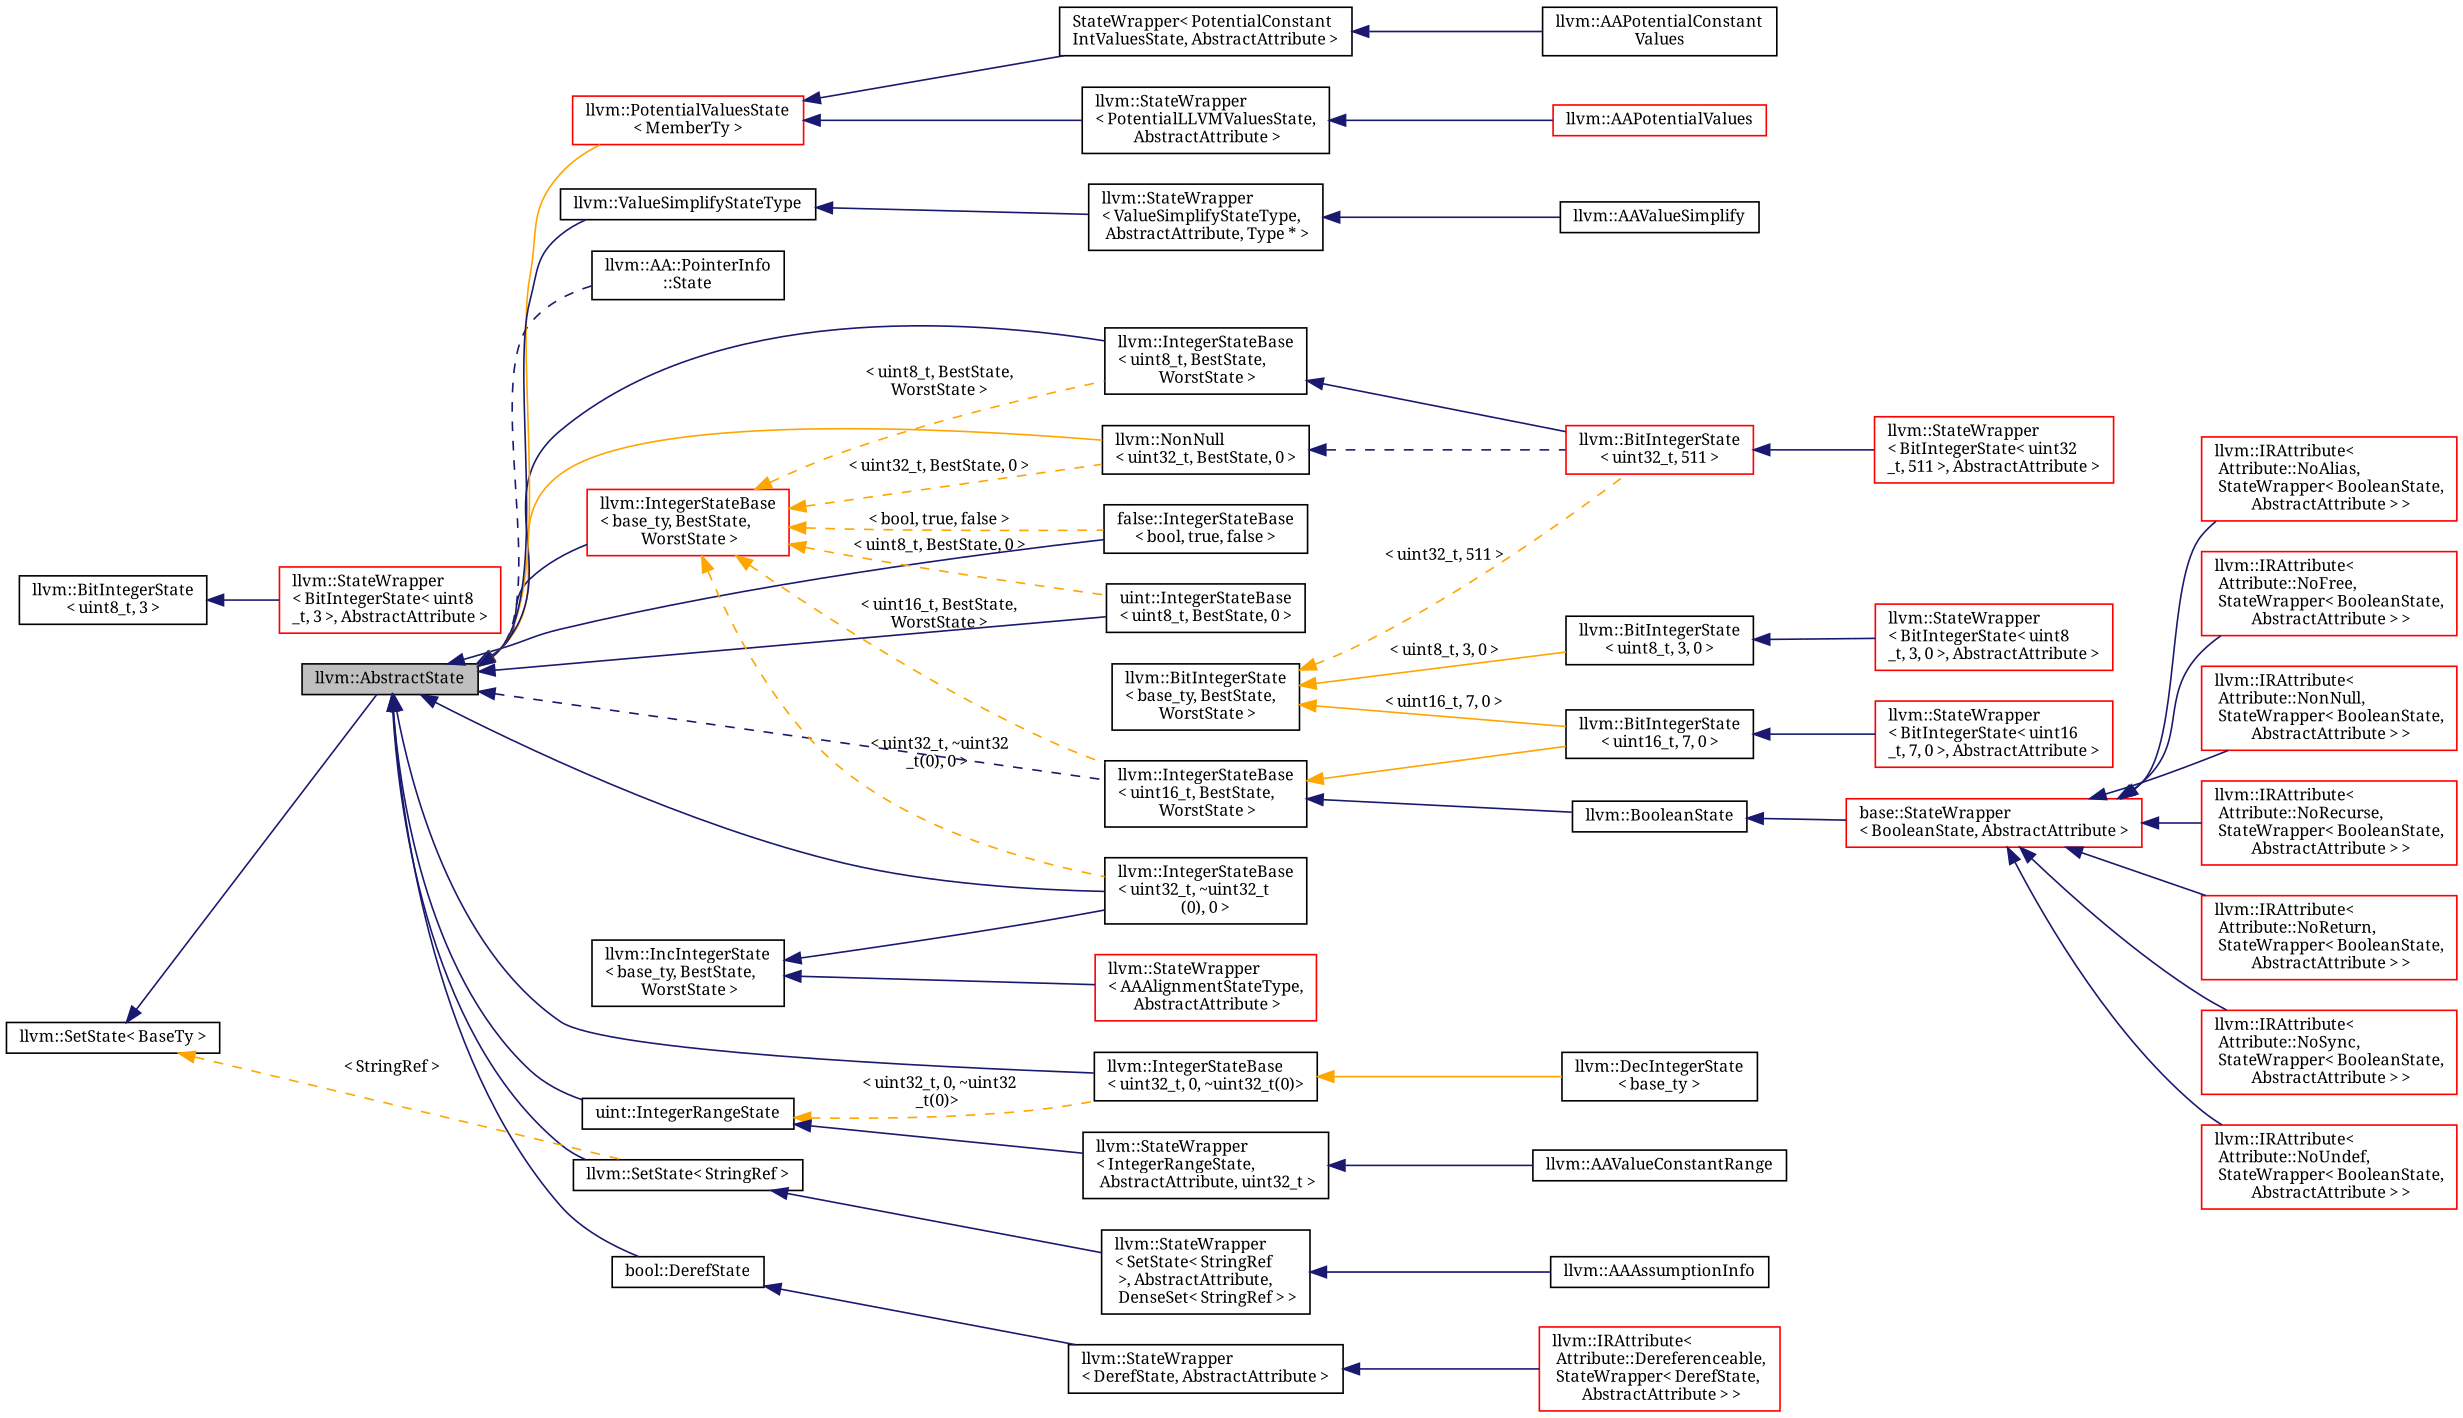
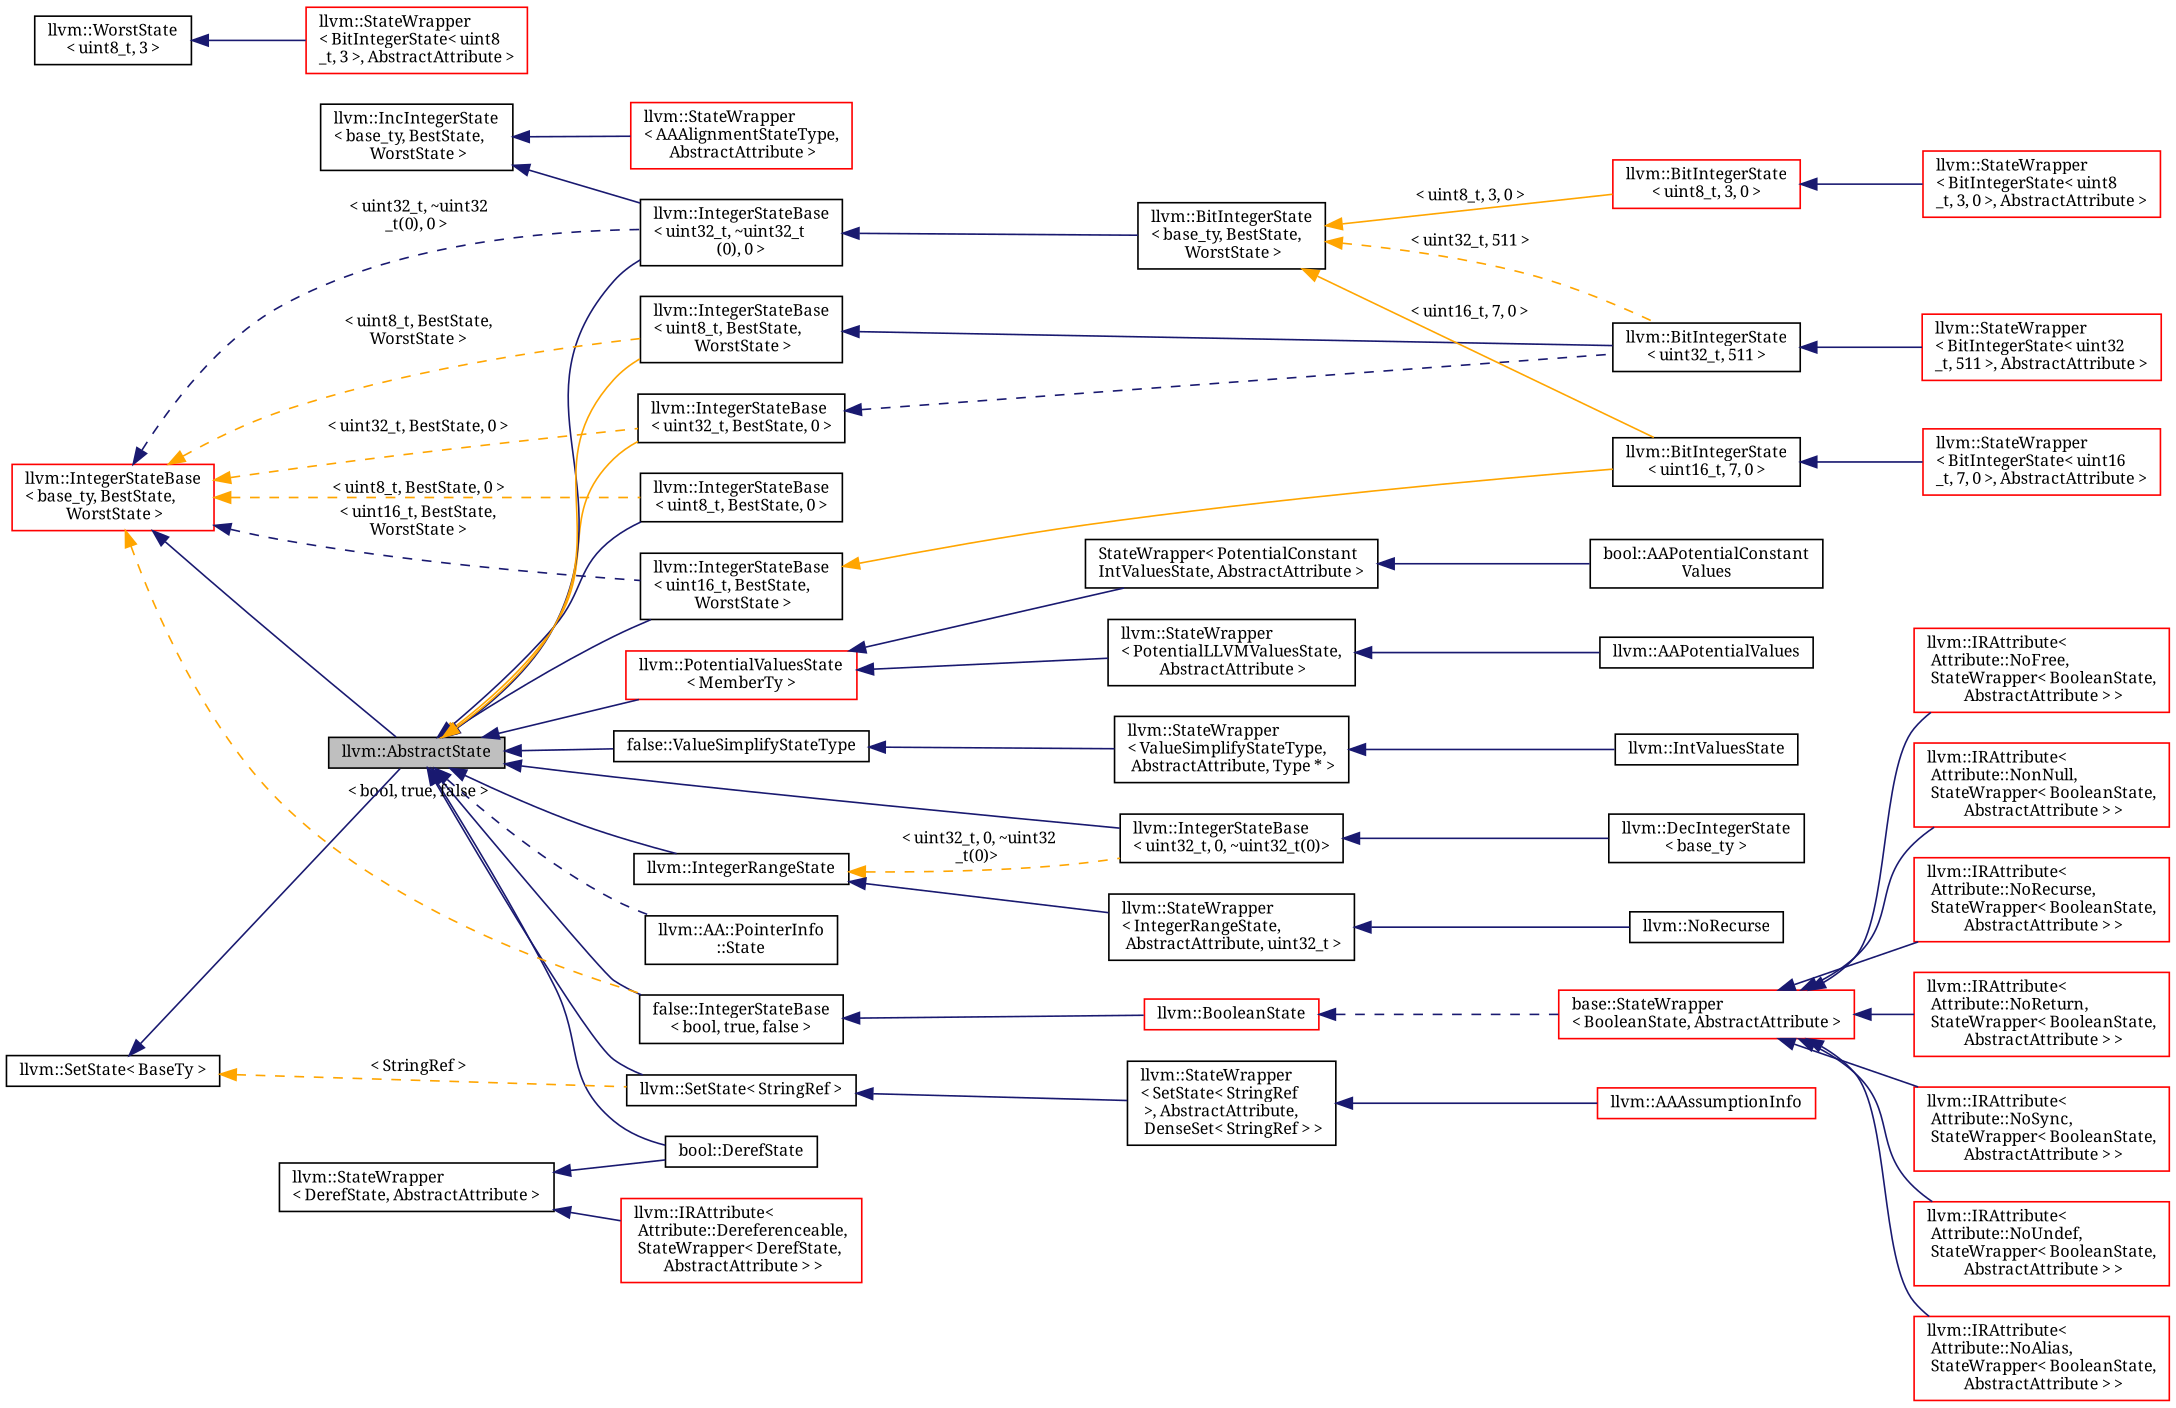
(1660, 31) -> (1707, 564)
(1660, 120) -> (1707, 653)
(688, 204) -> (741, 746)
(1660, 217) -> (1707, 749)
none -> (999, 234)
(702, 357) -> (576, 554)
(527, 391) -> (569, 716)
(1206, 450) -> (741, 418)
(1660, 450) -> (1707, 347)
(539, 571) -> (280, 640)
(113, 600) -> (113, 40)
(1206, 608) -> (741, 498)
(1660, 640) -> (1707, 184)
(922, 674) -> (435, 562)
(784, 735) -> (551, 670)
(860, 782) -> (358, 273)
(1447, 806) -> (1002, 1017)
(1660, 817) -> (1232, 1014)
(1805, 819) -> (1447, 1014)
(1448, 1077) -> (1484, 838)
(688, 1114) -> (741, 869)
(1660, 1165) -> (1707, 927)
(1660, 1272) -> (1707, 1103)
(928, 1317) -> (618, 1165)
